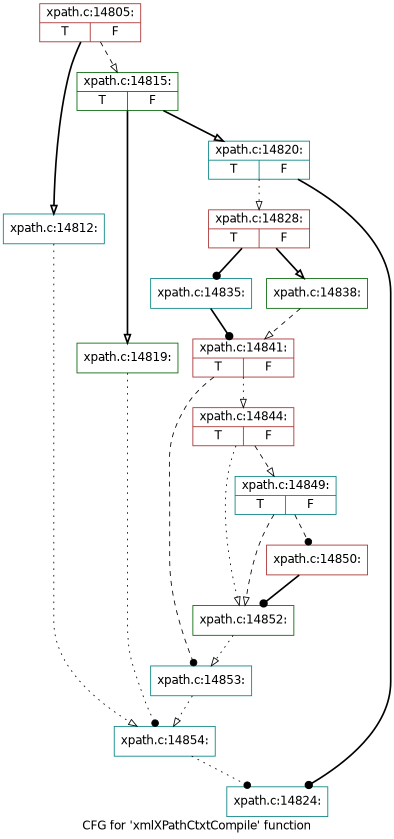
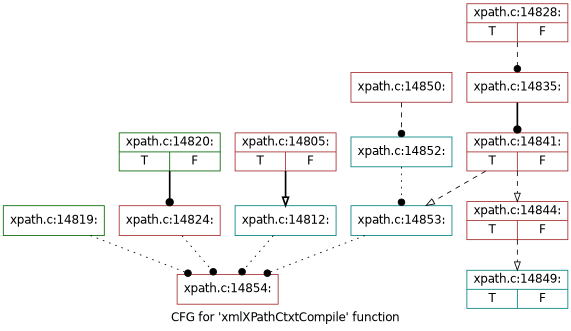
(127, 91) -> none
(259, 160) -> (170, 152)
(259, 190) -> none
(231, 261) -> (517, 54)
(201, 293) -> (517, 87)
(317, 293) -> none
(243, 388) -> (517, 182)
(54, 498) -> (259, 252)
(170, 513) -> (460, 186)
(226, 521) -> none
(301, 527) -> none
(256, 554) -> none
(283, 588) -> (401, 116)
(243, 620) -> (401, 152)
(225, 647) -> (401, 183)
(185, 708) -> (318, 254)
(165, 741) -> (228, 289)
(218, 770) -> (196, 252)
(277, 802) -> (170, 221)
